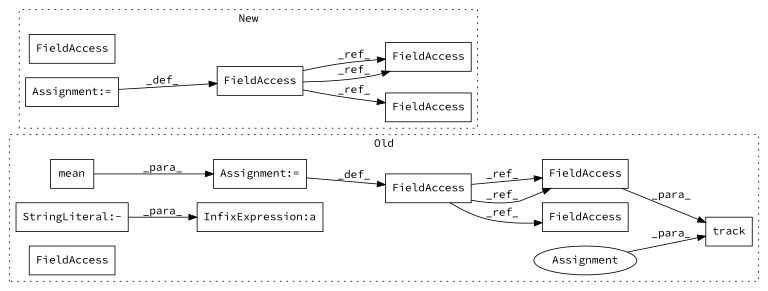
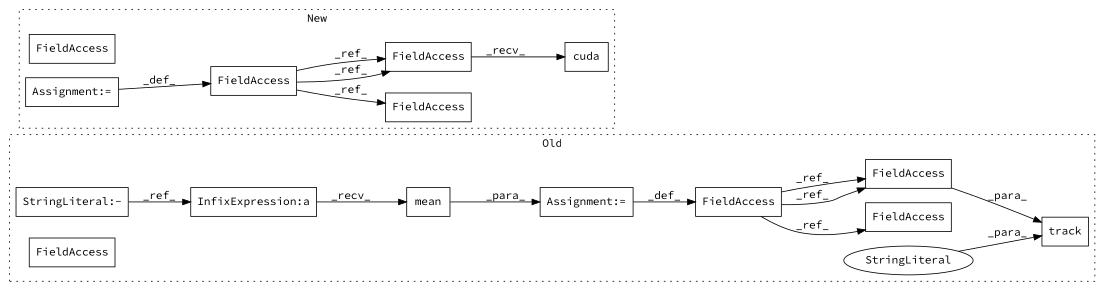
none -> (587, 57)
none -> (358, 202)
(163, 211) -> (159, 196)
(585, 260) -> (908, 260)
